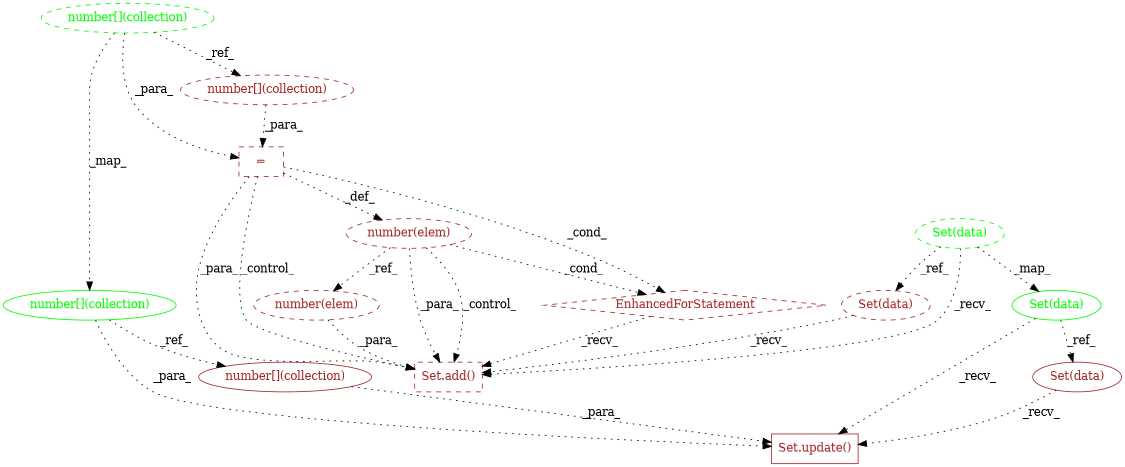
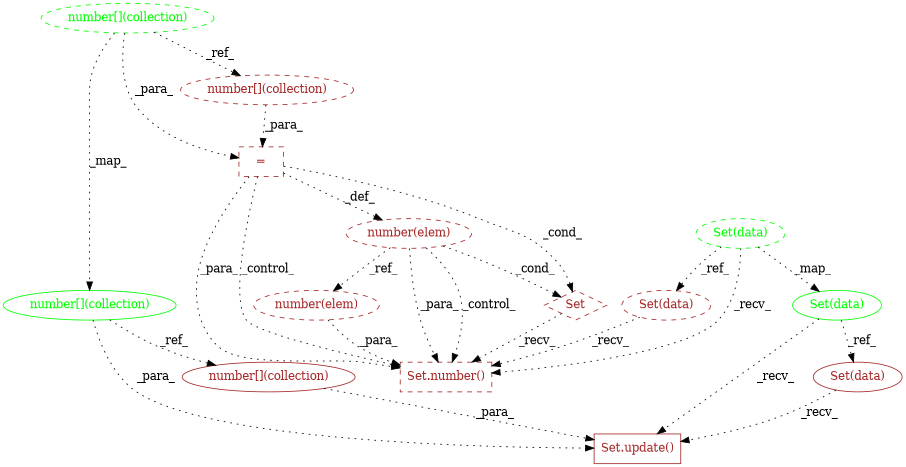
(685, 305) -> (576, 305)
(449, 377) -> (446, 377)
